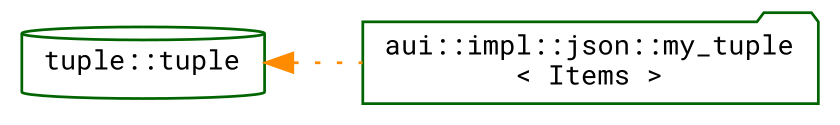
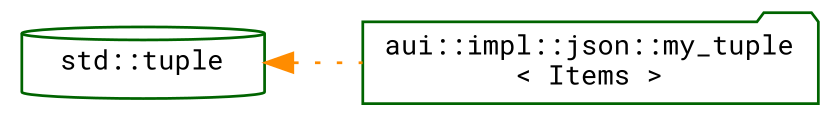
(143, 63) -> (143, 63)
